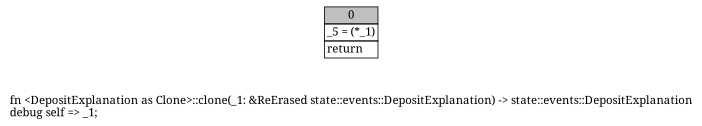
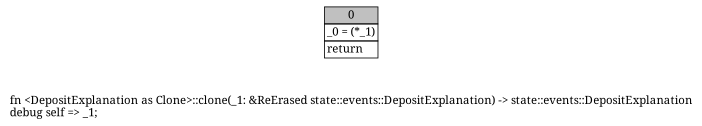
(351, 32) -> (351, 32)
